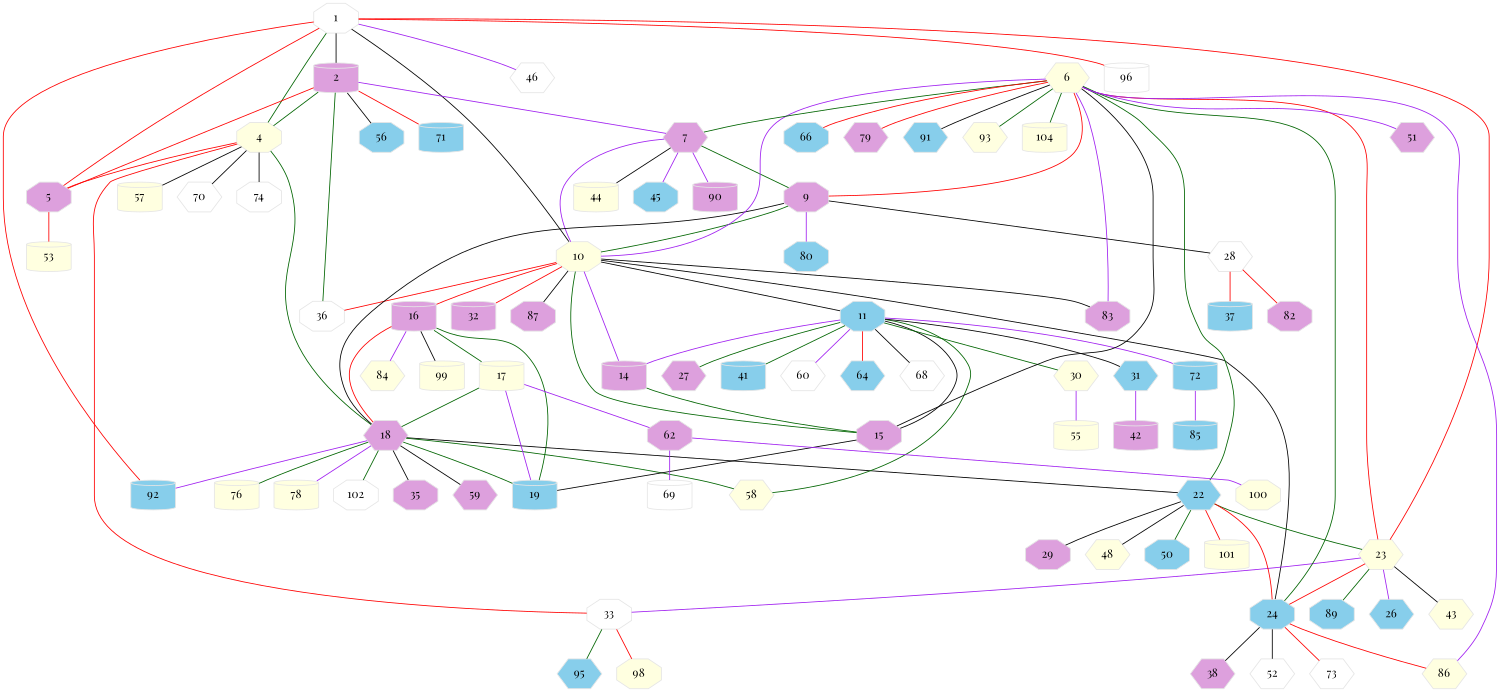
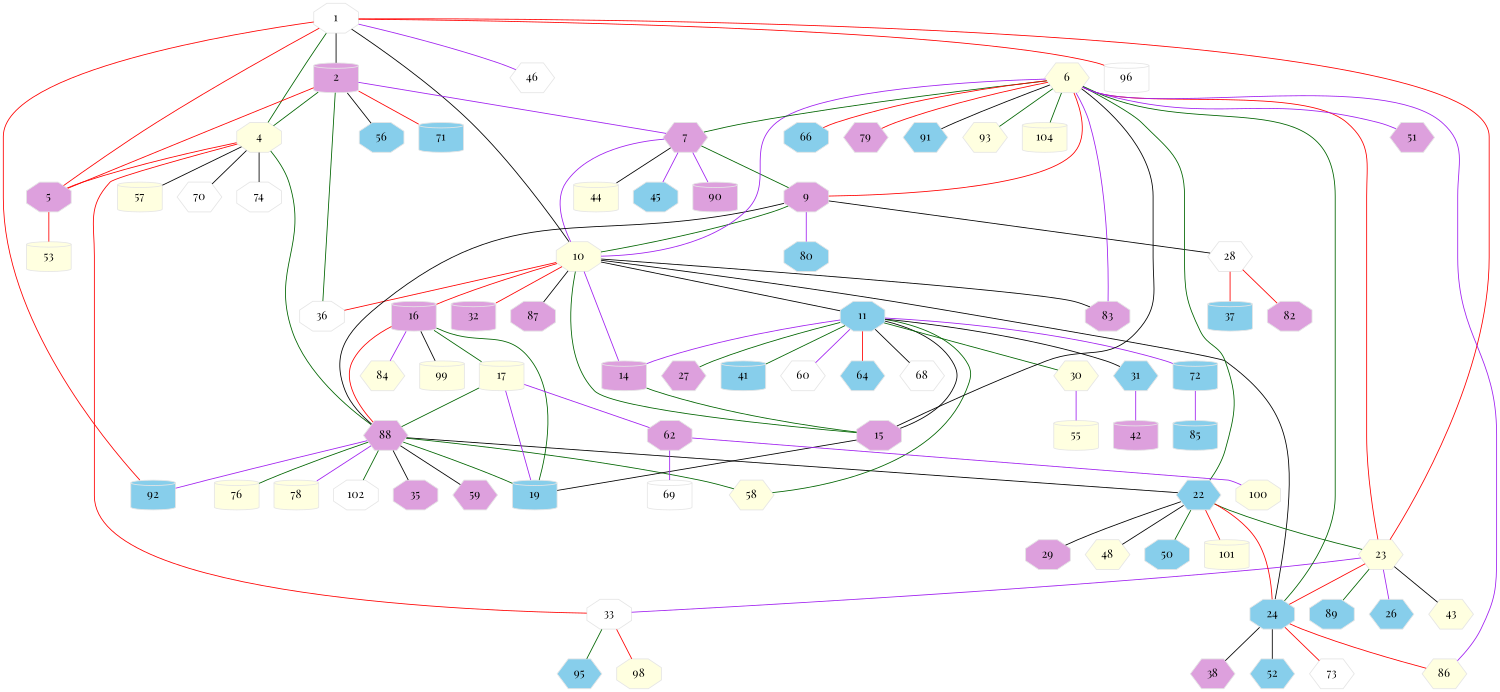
(386, 435) -> (386, 435)
(1272, 674) -> (1272, 674)
